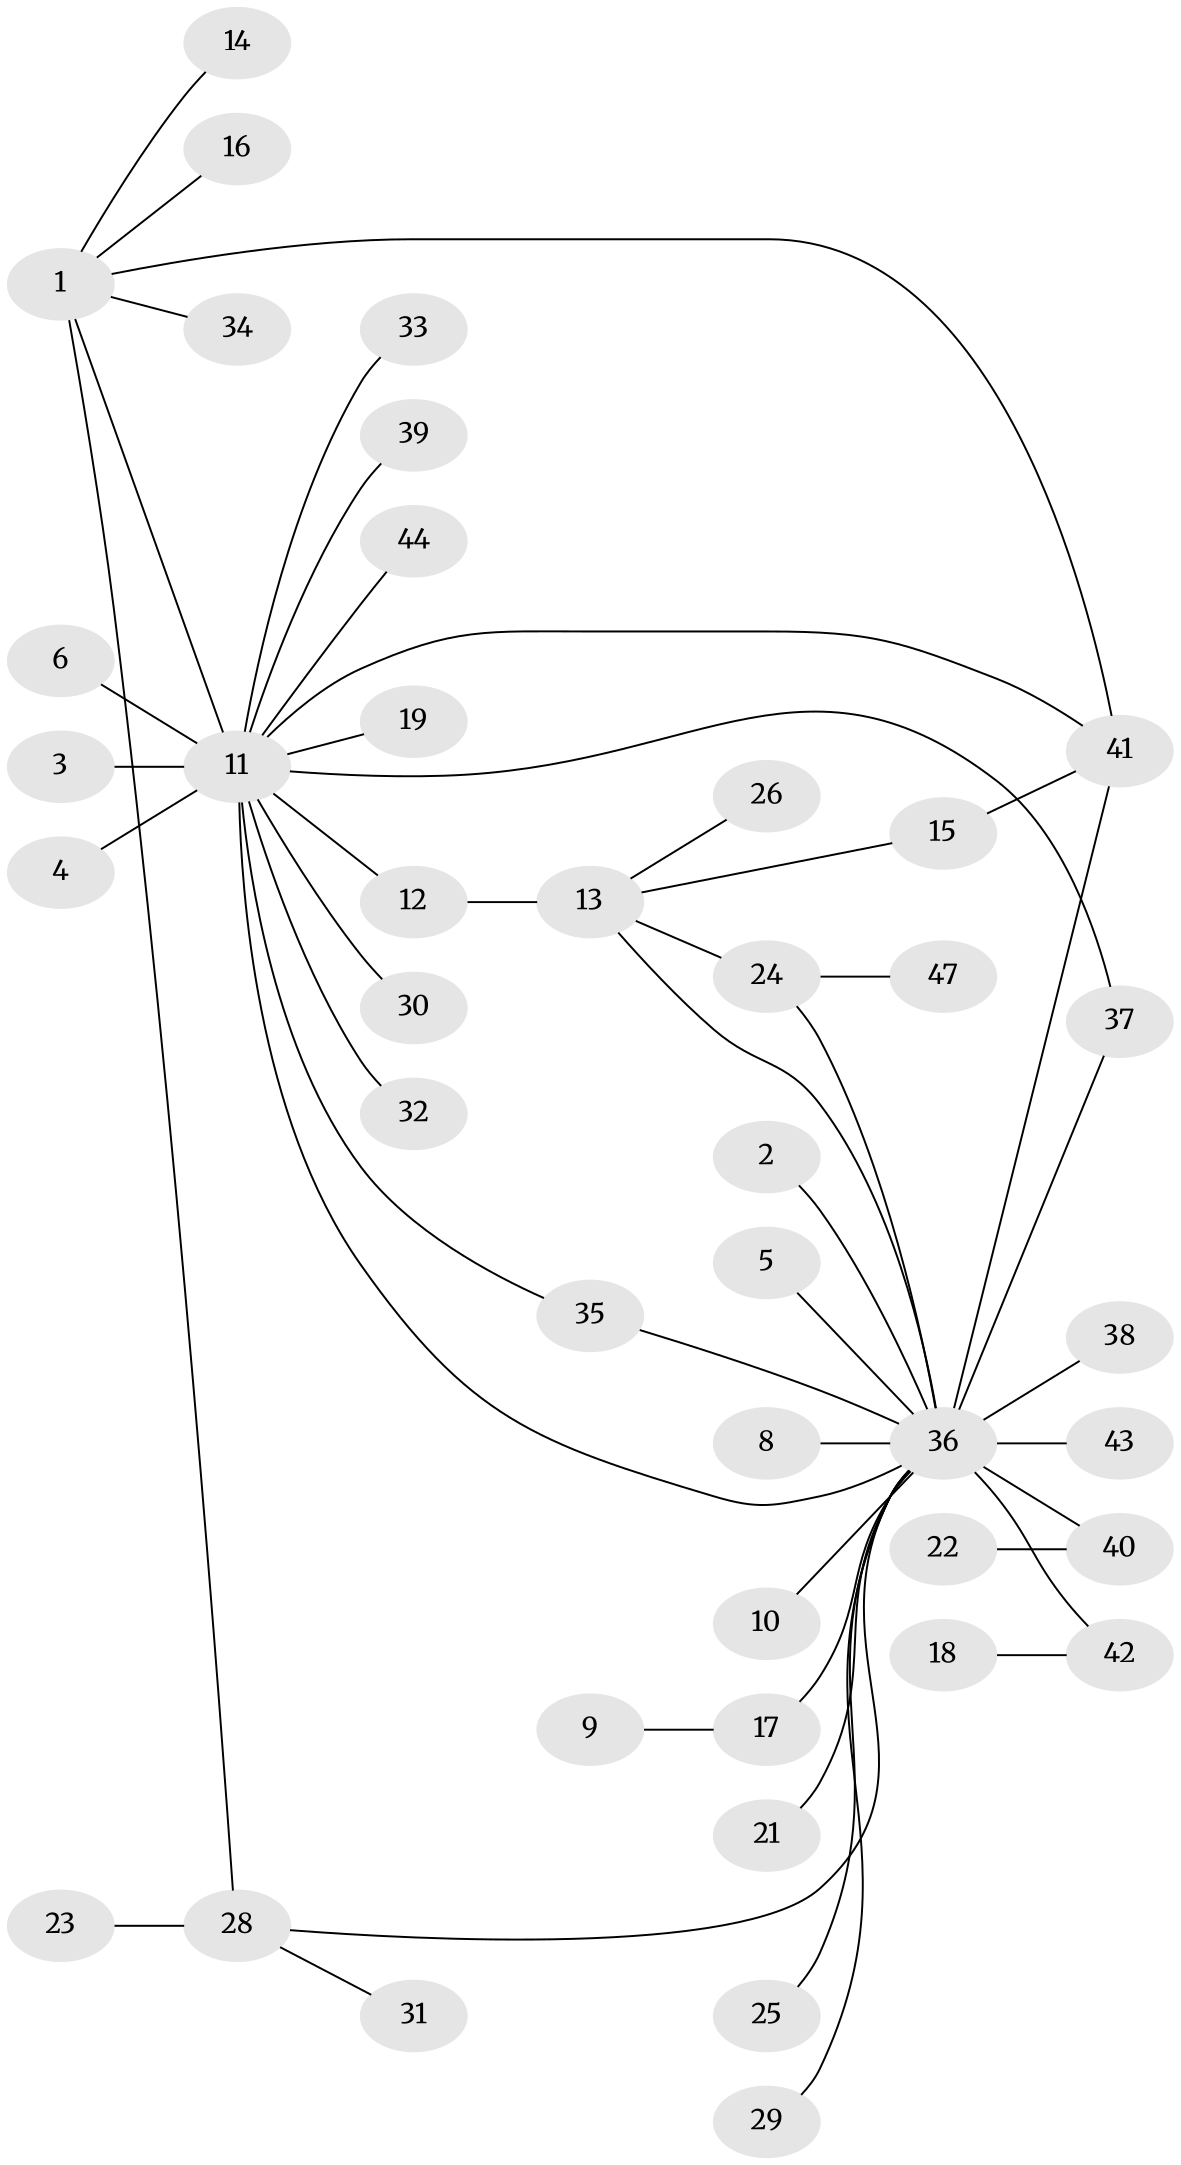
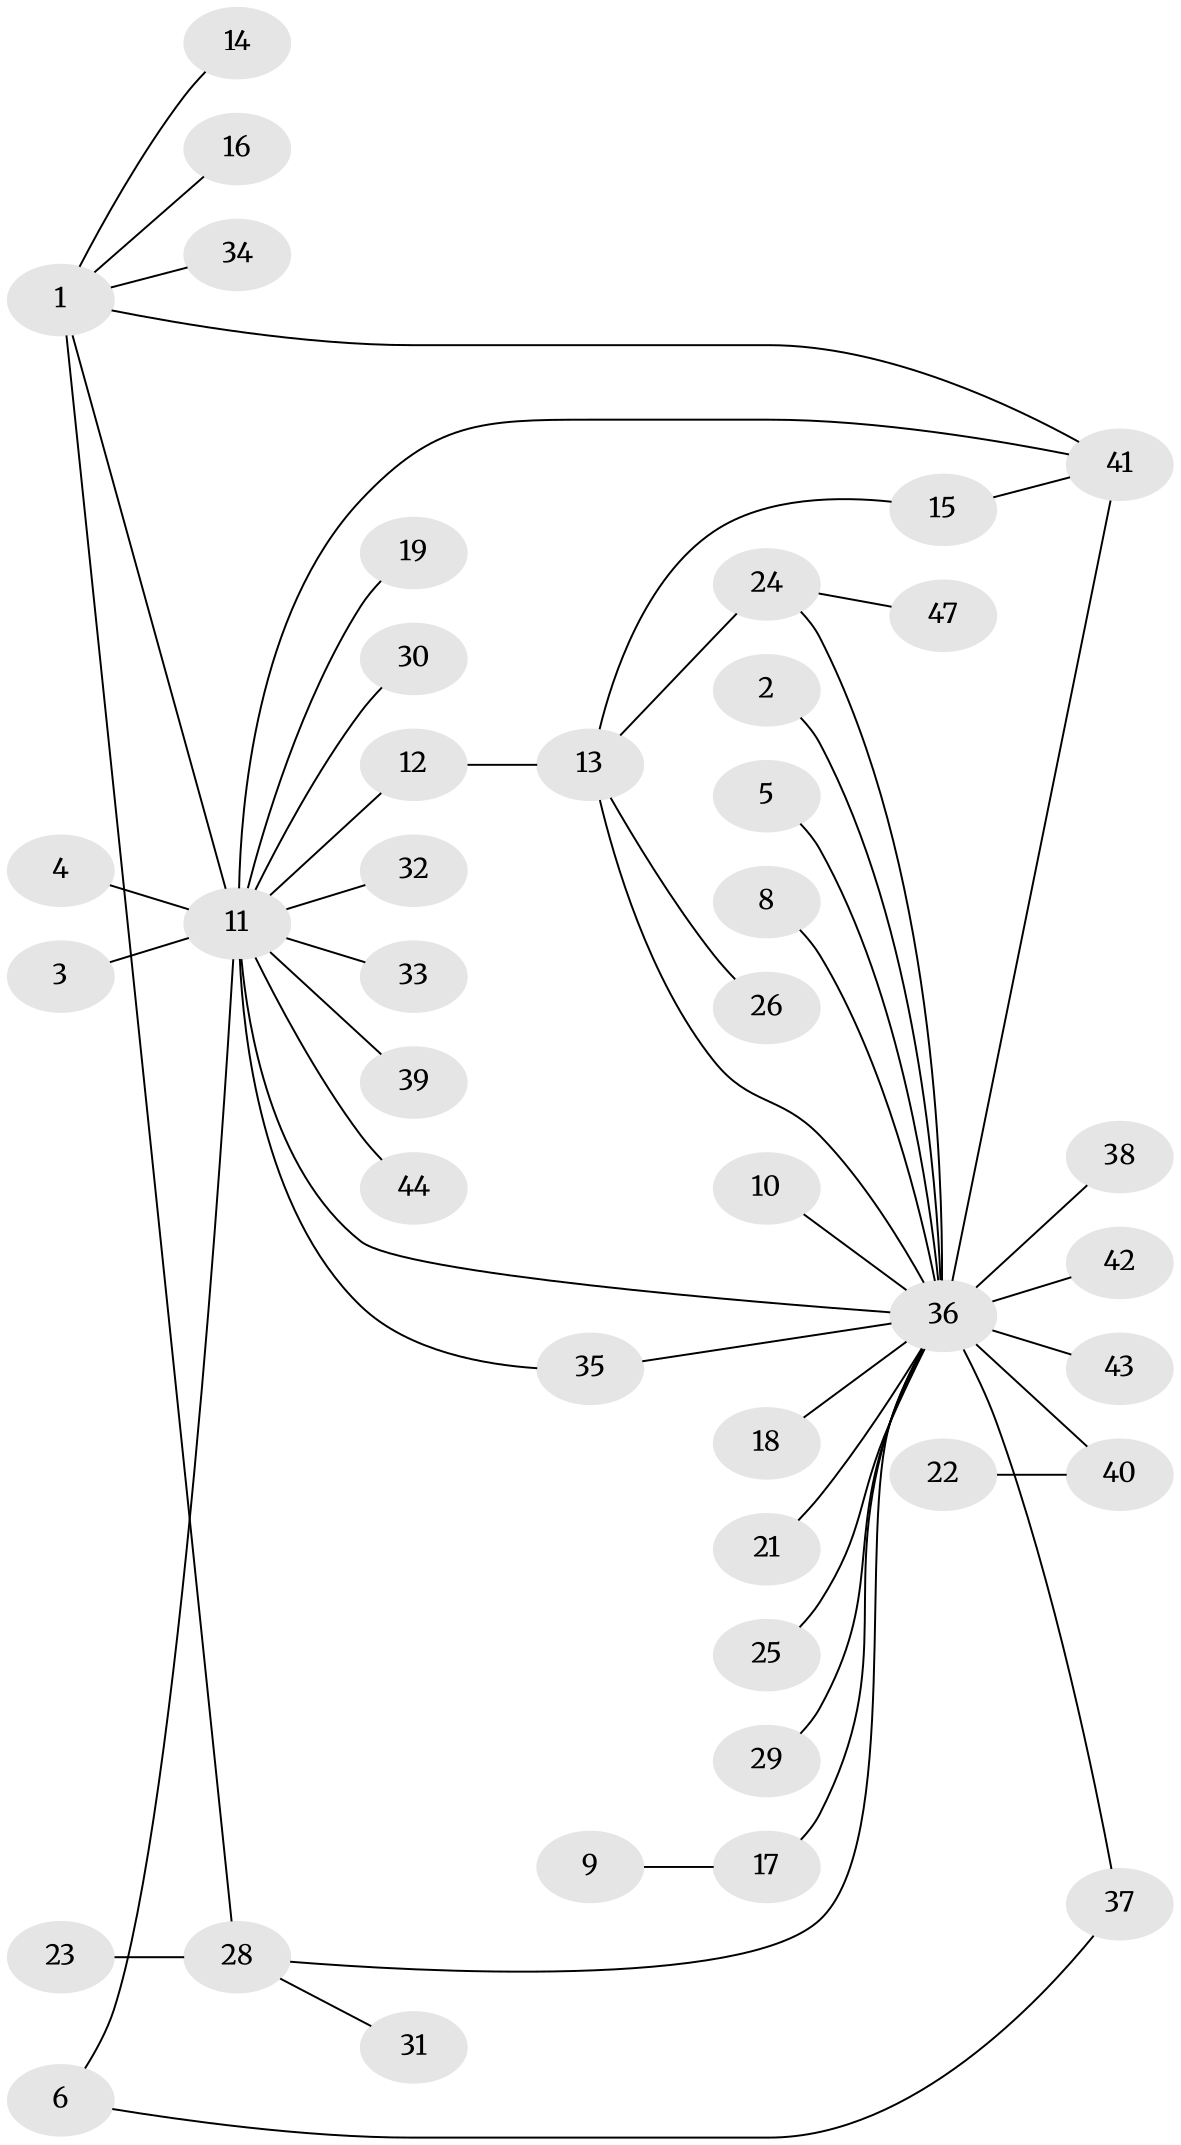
(768, 716) -> (637, 2138)
(1032, 1655) -> (855, 1380)
